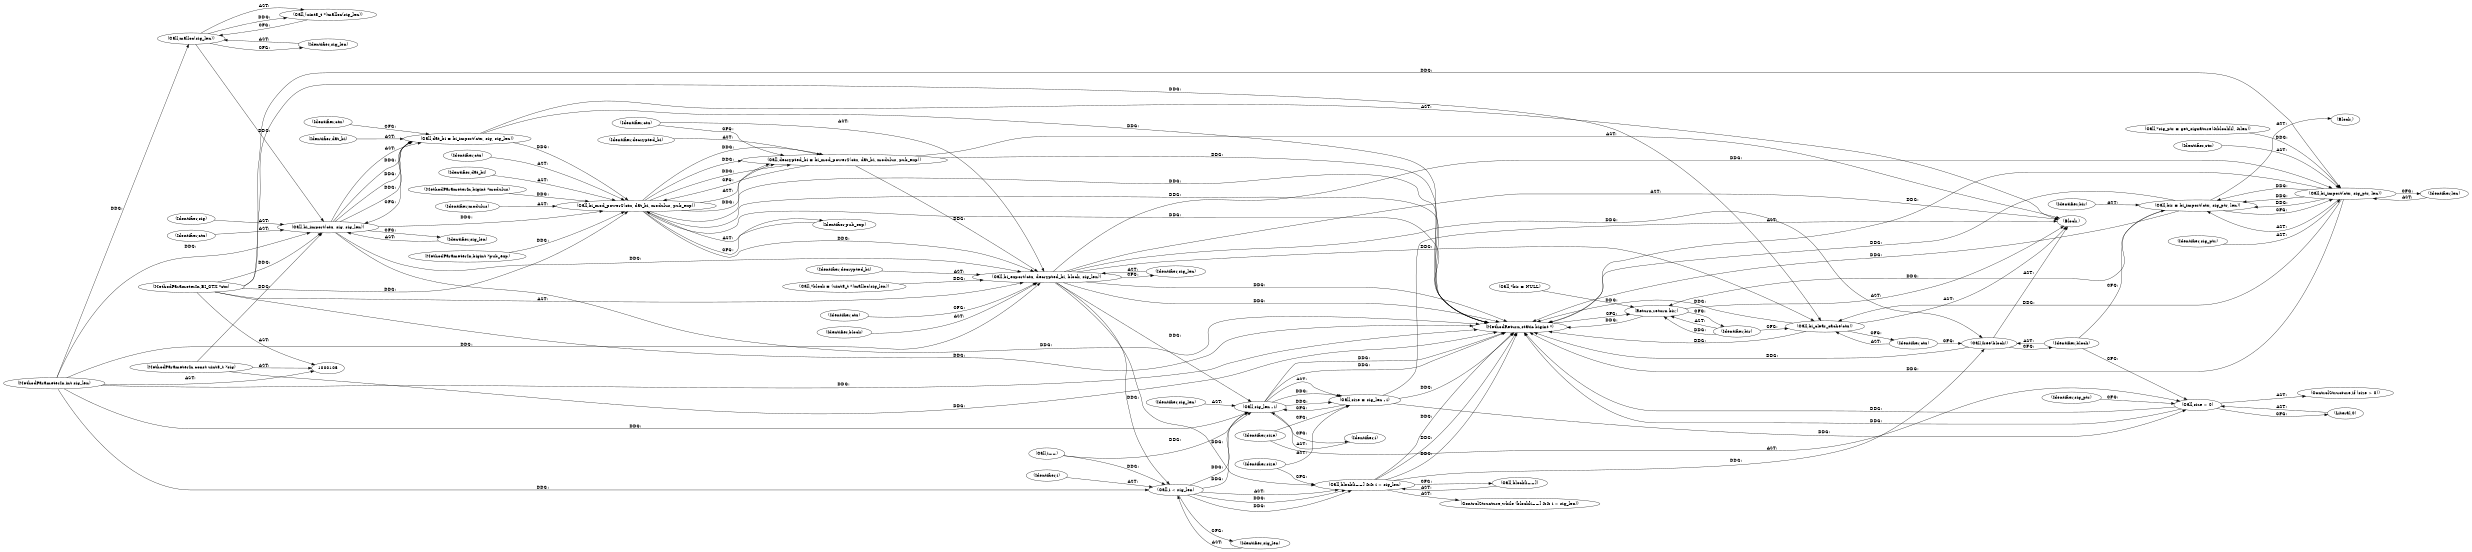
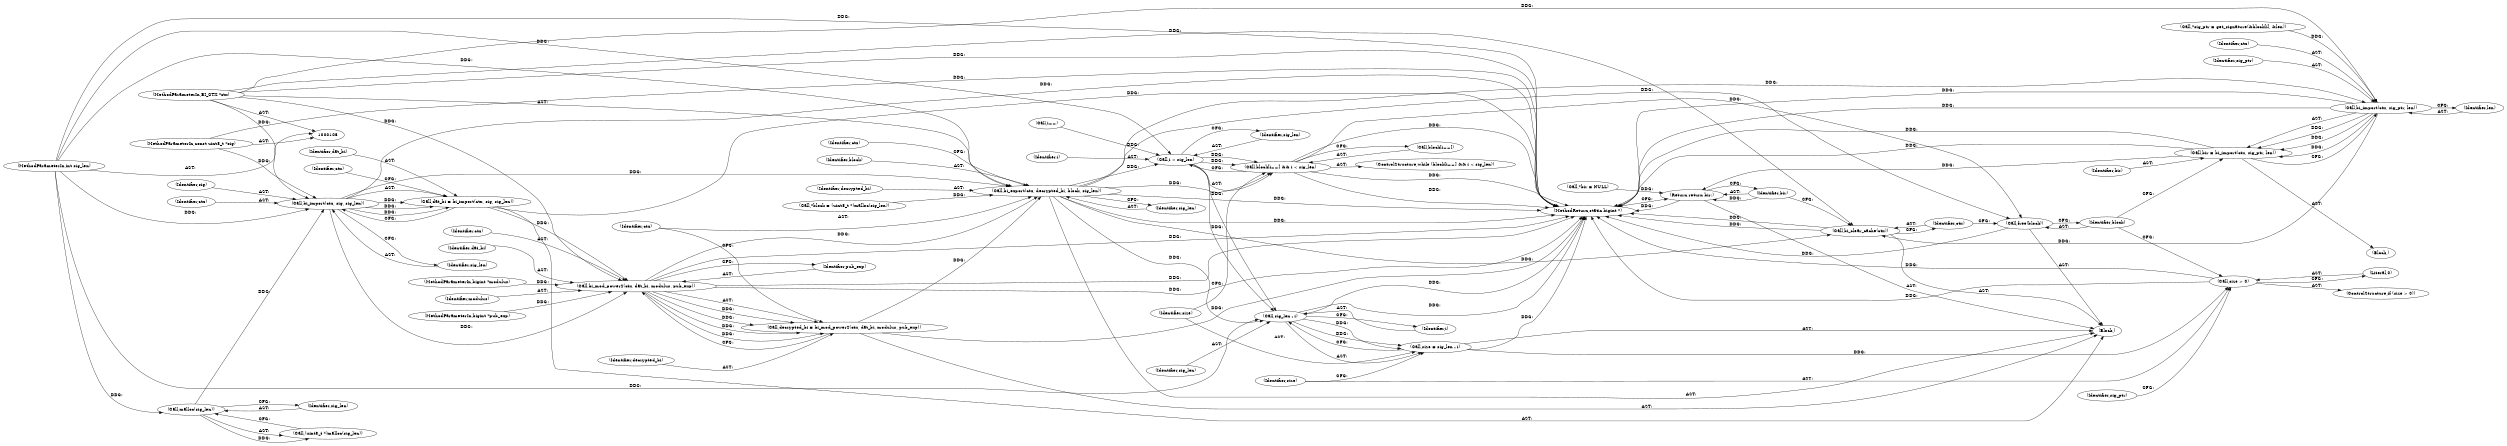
none -> (1219, 171)
(1161, 454) -> none
